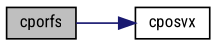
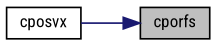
(97, 23) -> (102, 23)
